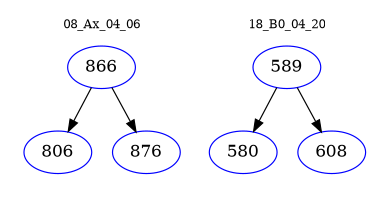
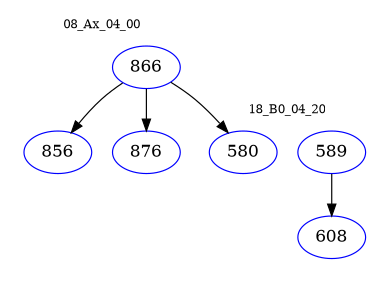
(102, 25) -> (102, 25)
(268, 104) -> (208, 111)
(58, 152) -> (58, 152)
